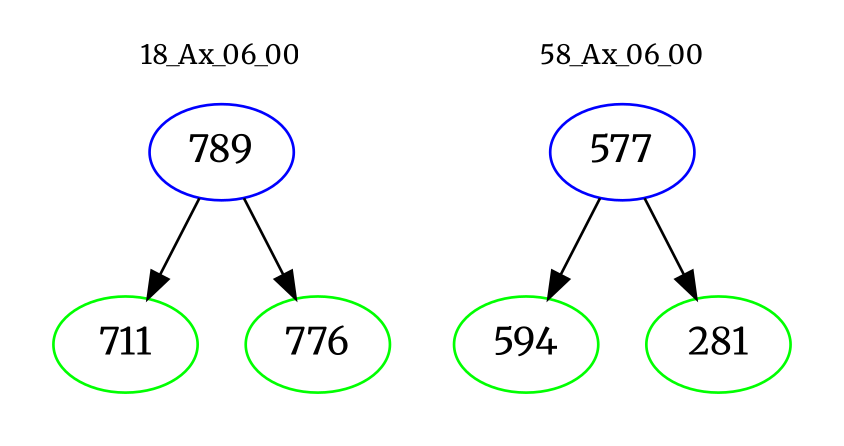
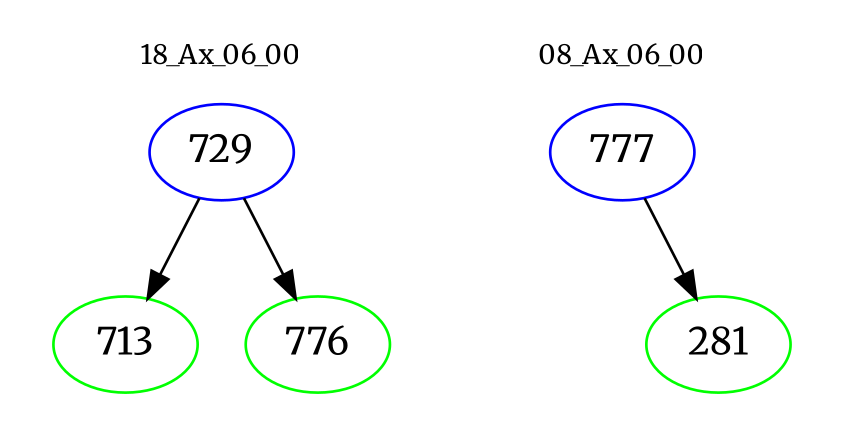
(622, 57) -> (622, 57)
(222, 152) -> (222, 152)
(622, 152) -> (622, 152)
(126, 345) -> (126, 345)
(526, 345) -> none
